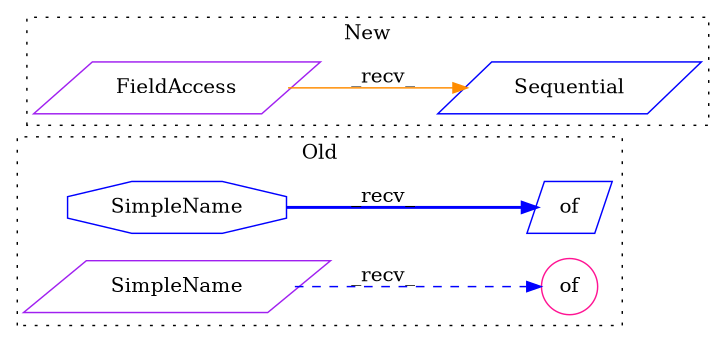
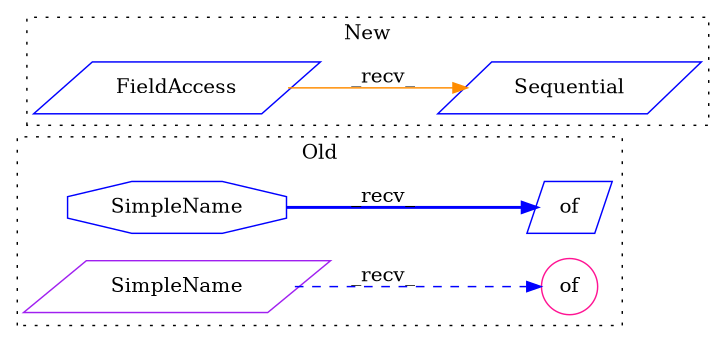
(177, 88) -> (177, 88)
